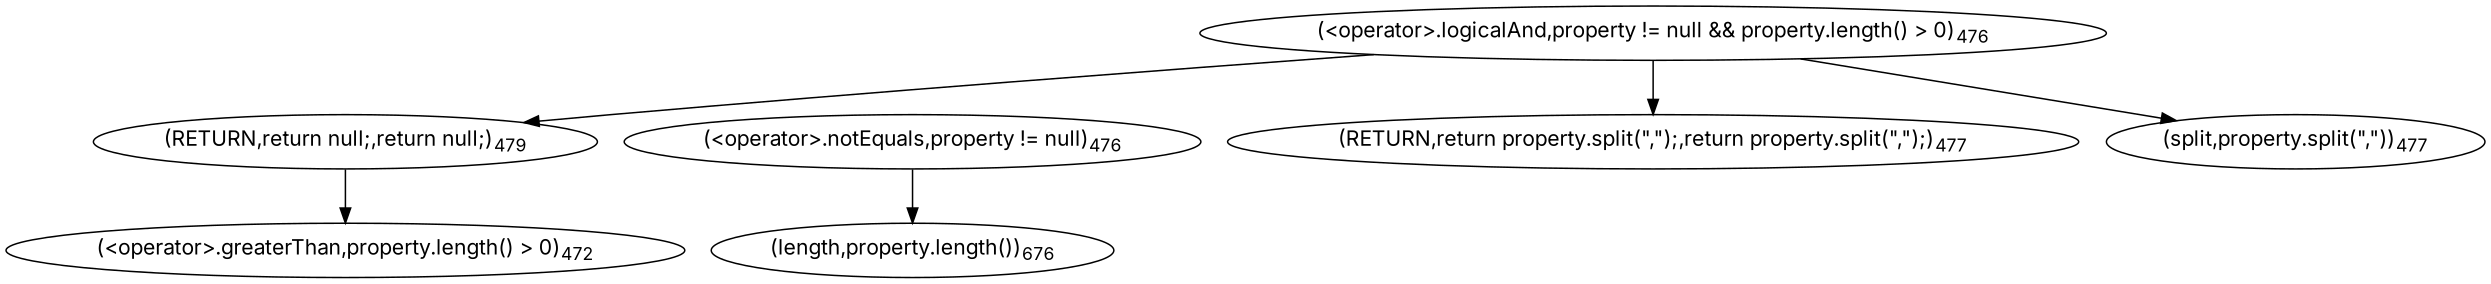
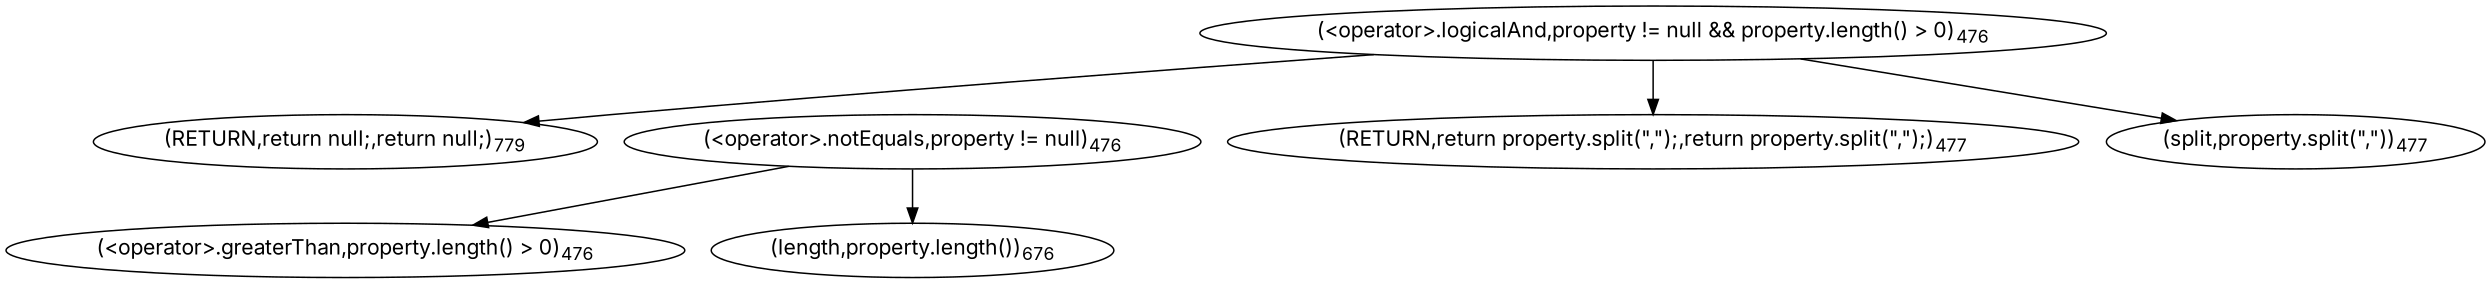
(511, 140) -> (511, 140)
(345, 189) -> (638, 194)
(578, 248) -> (578, 248)
